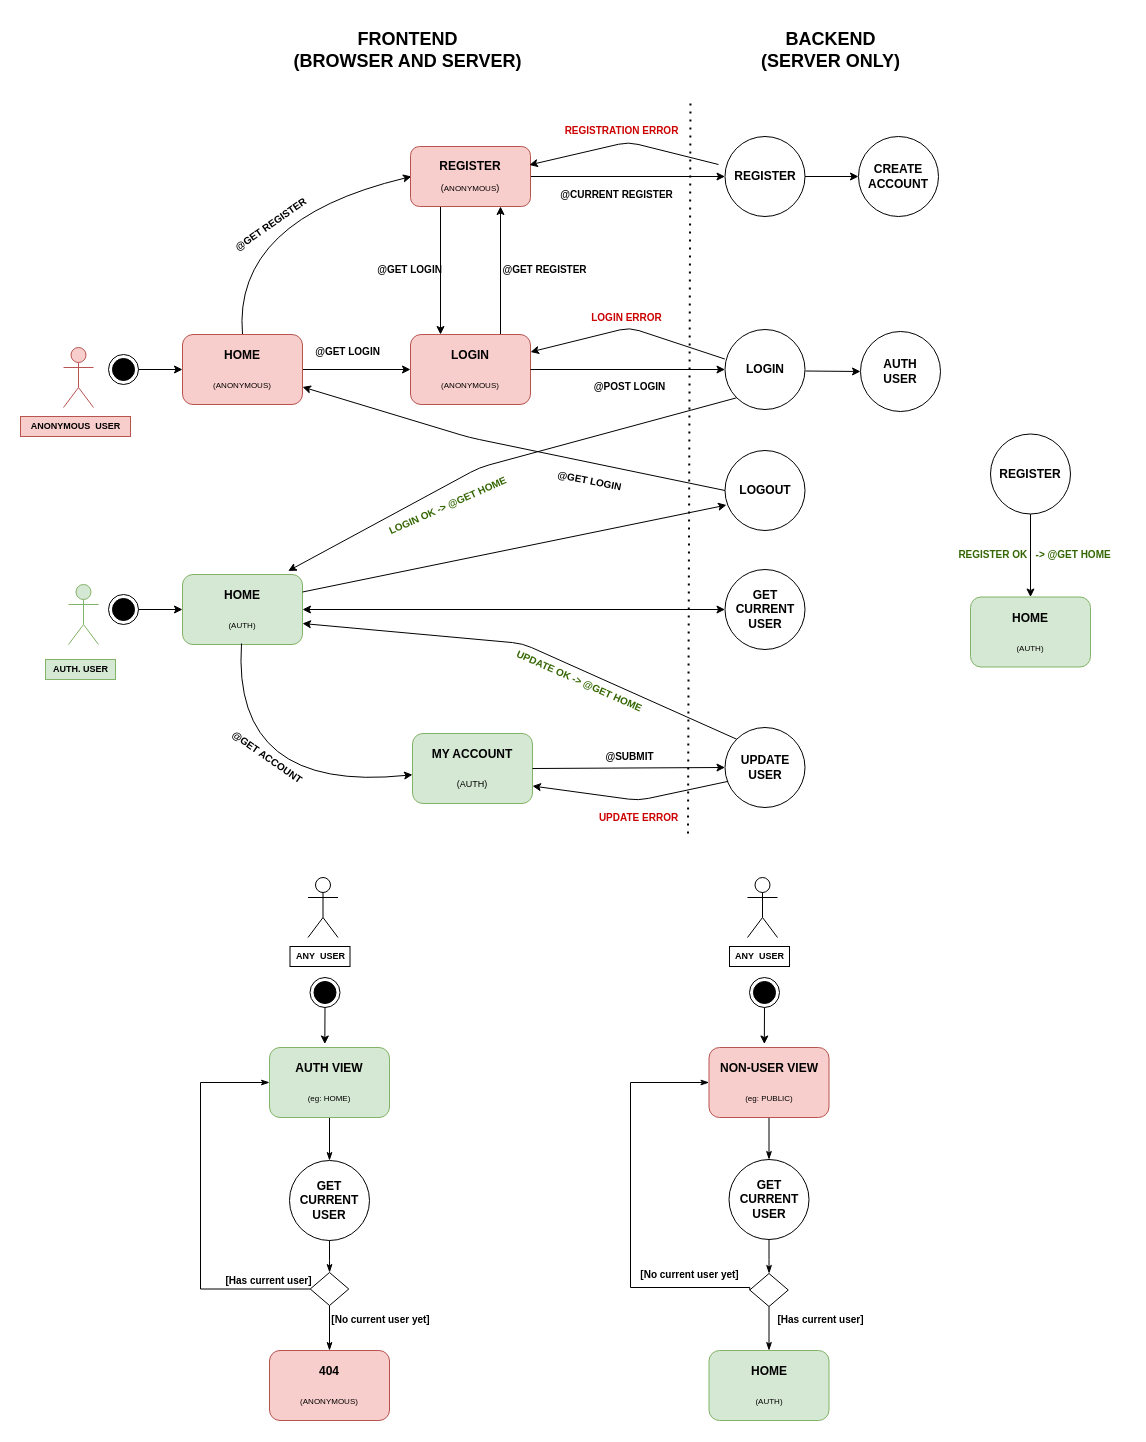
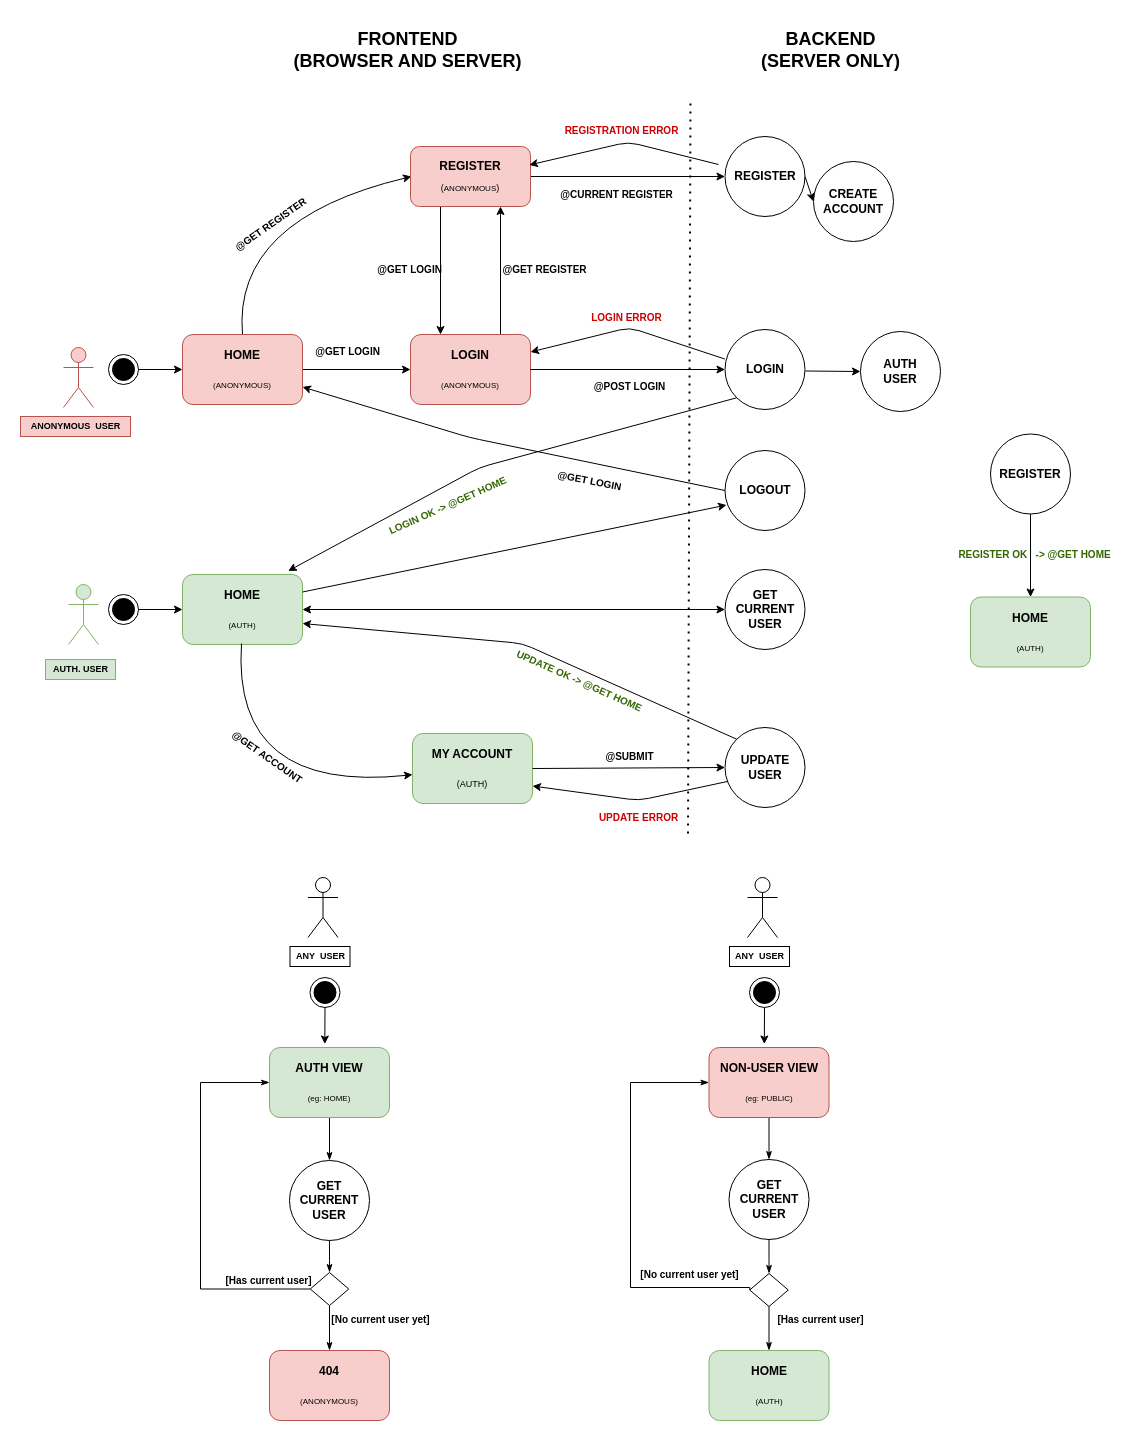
(899, 177) -> (854, 202)
